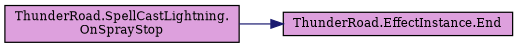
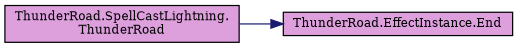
(122, 24) -> (122, 24)
